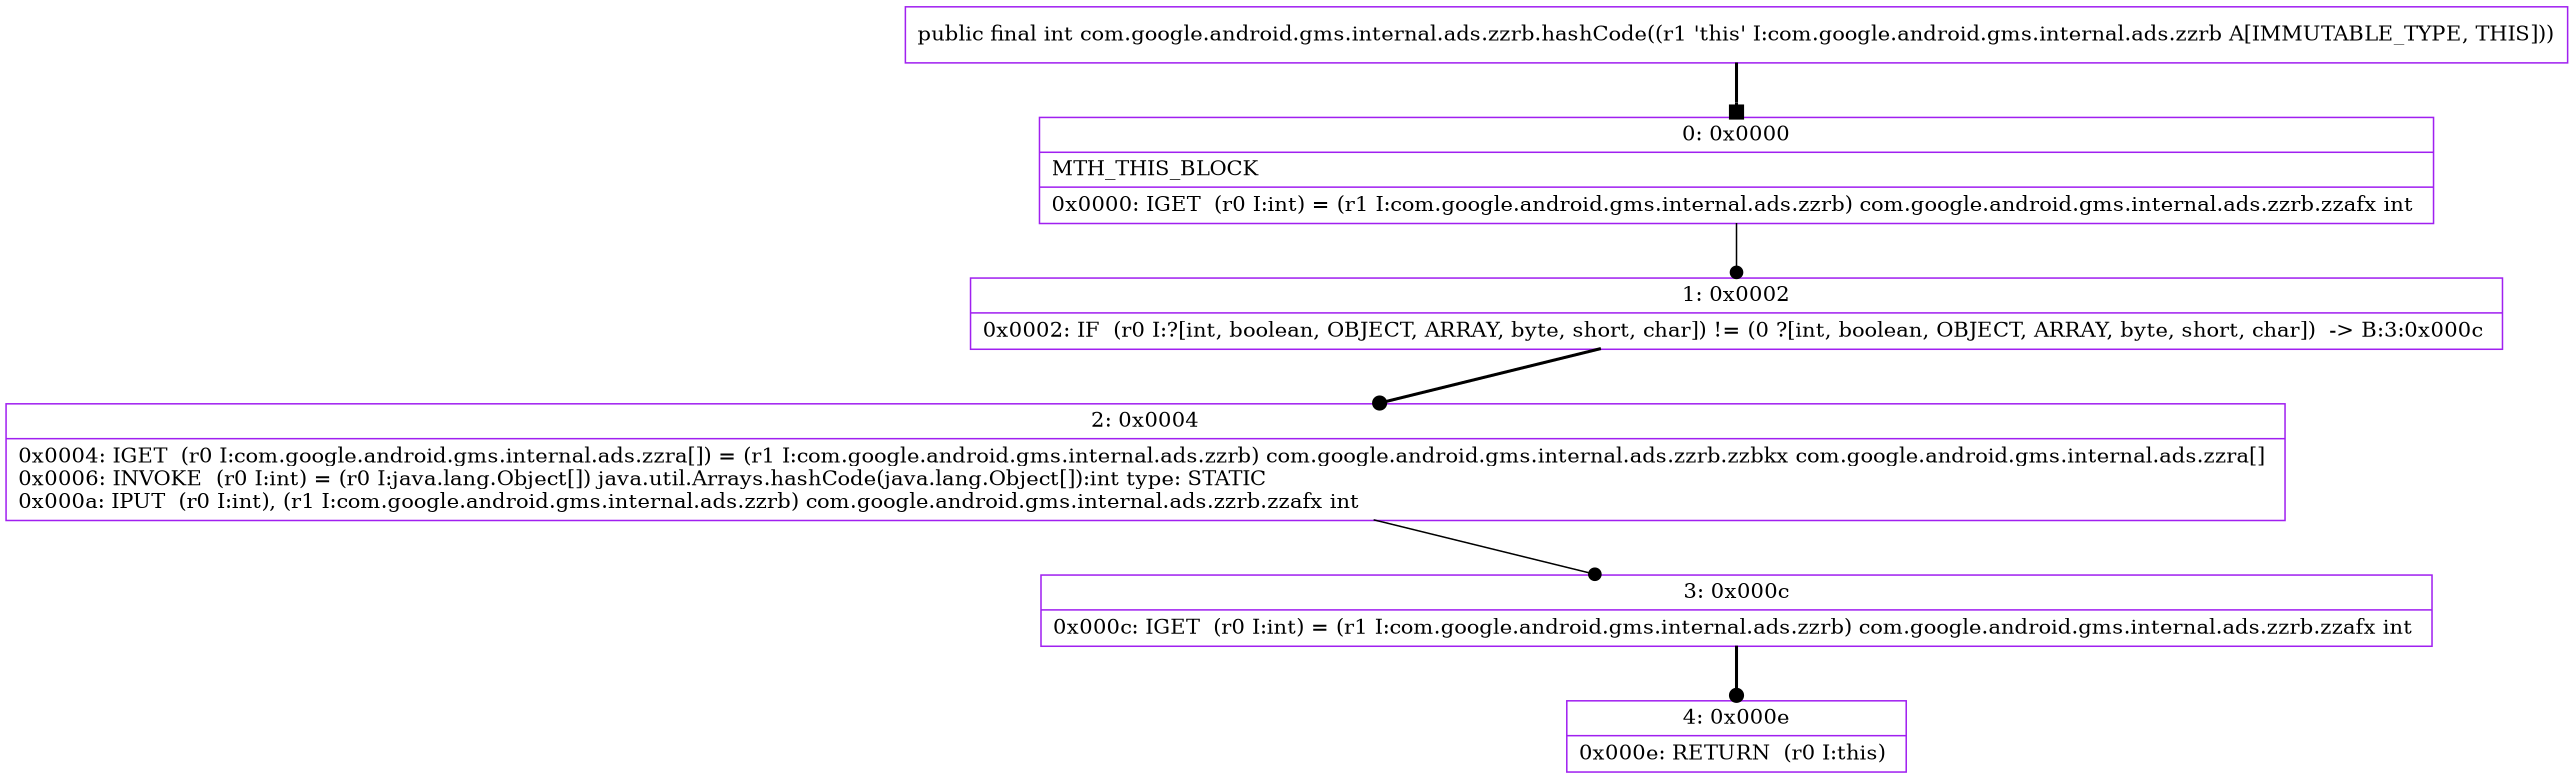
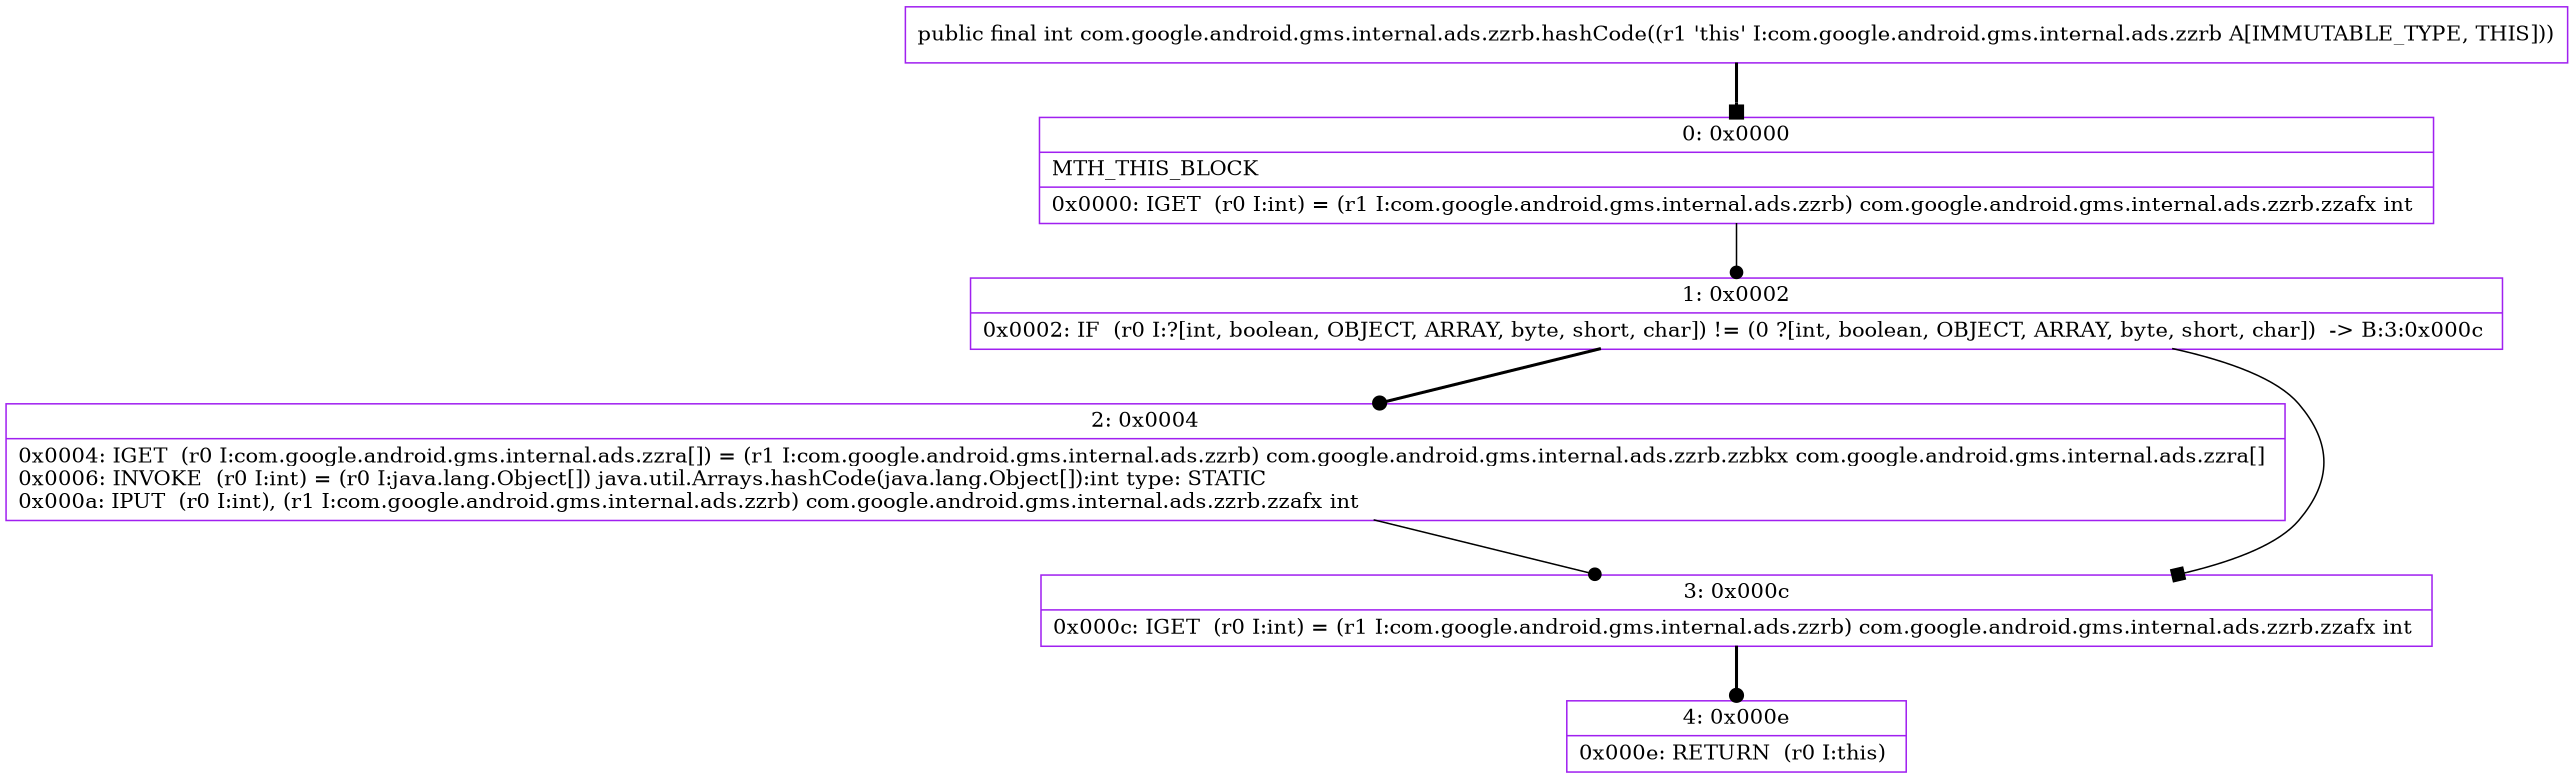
none -> (2323, 455)
